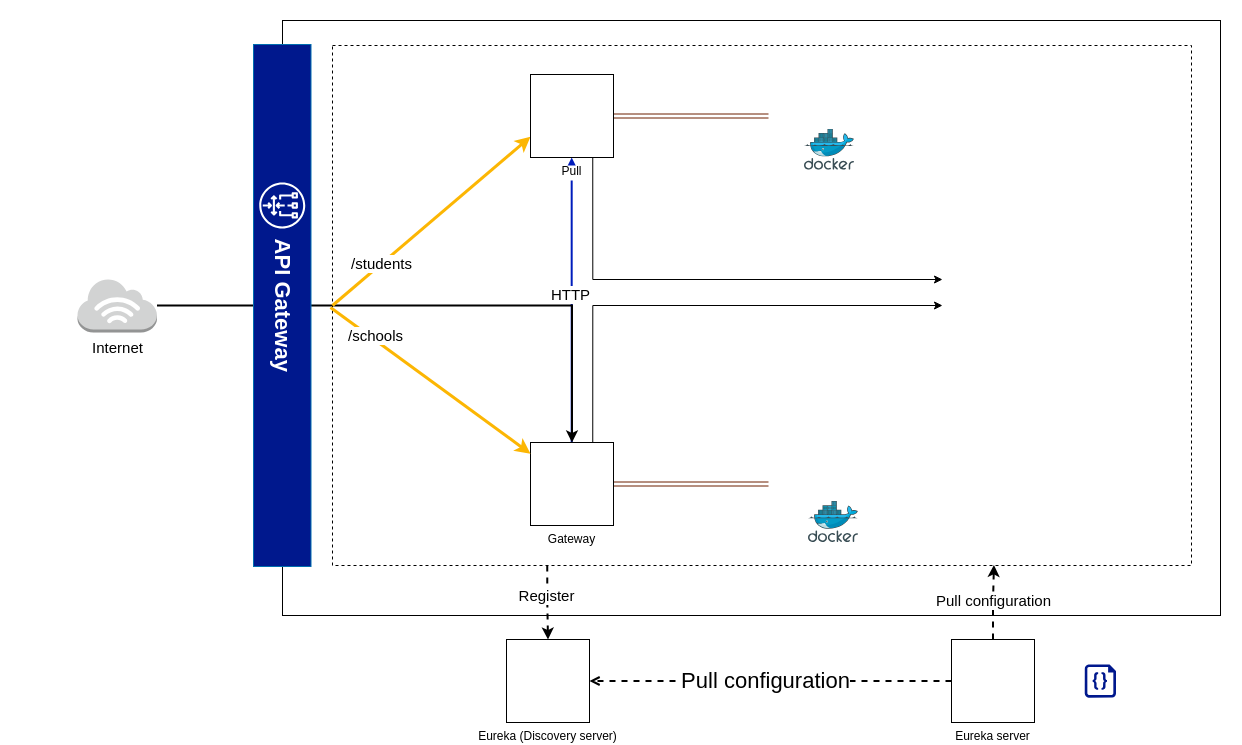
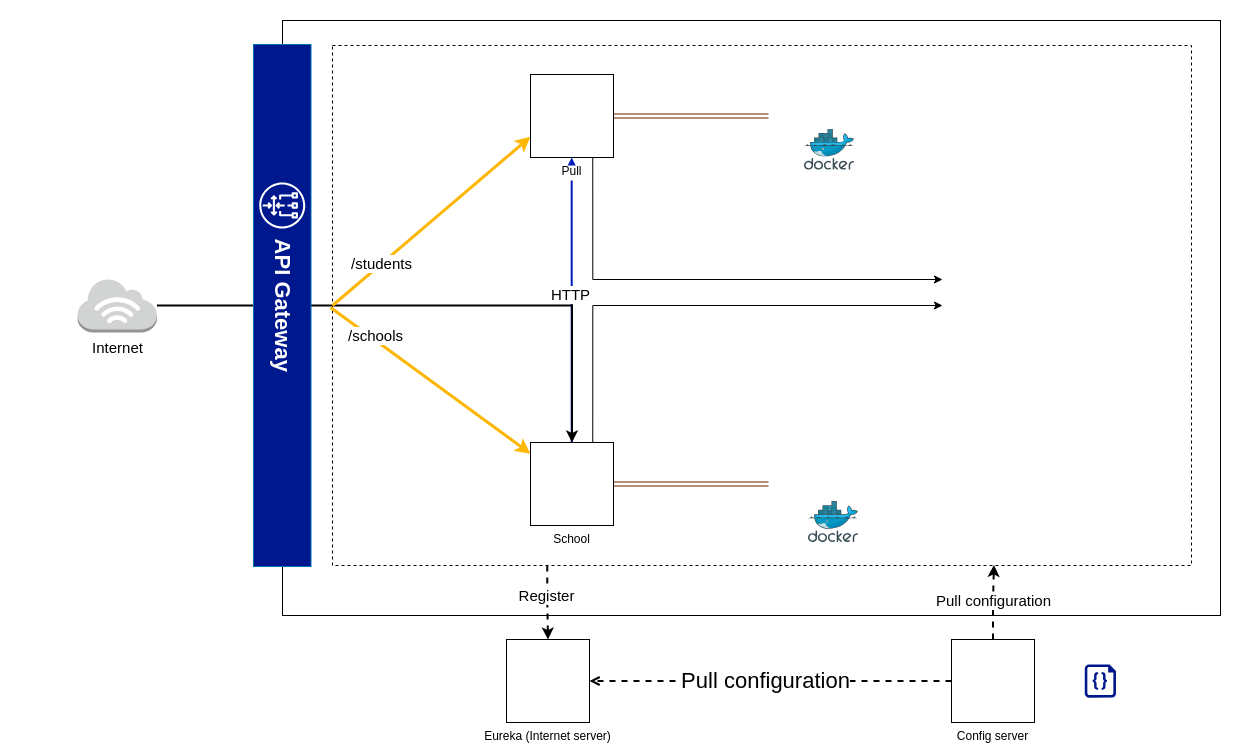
(572, 539) -> (572, 539)
(548, 736) -> (548, 736)
(993, 736) -> (993, 736)
